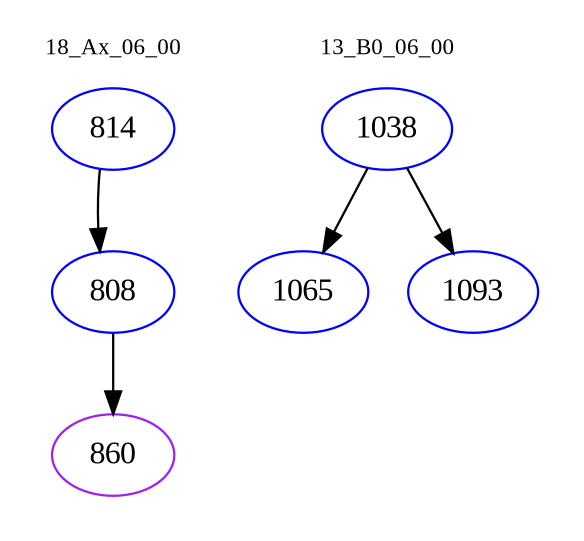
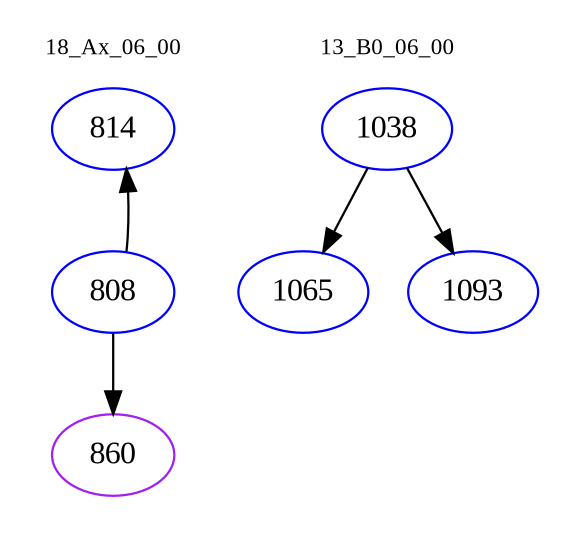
(98, 199) -> (128, 222)
